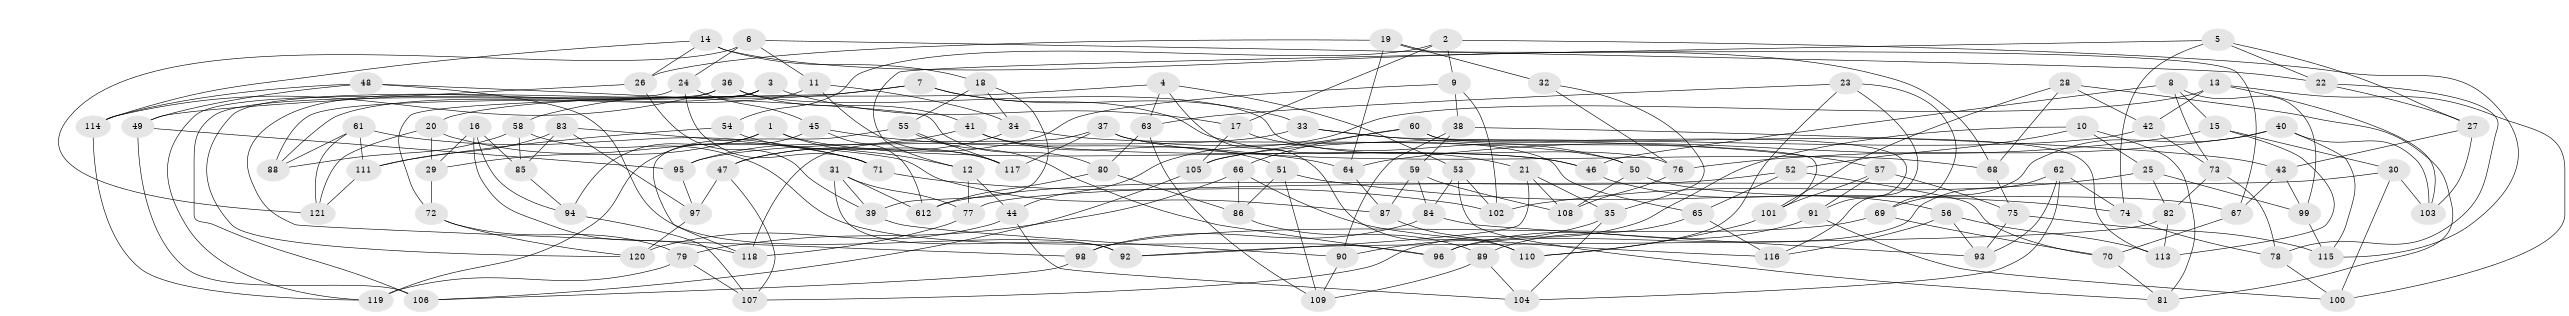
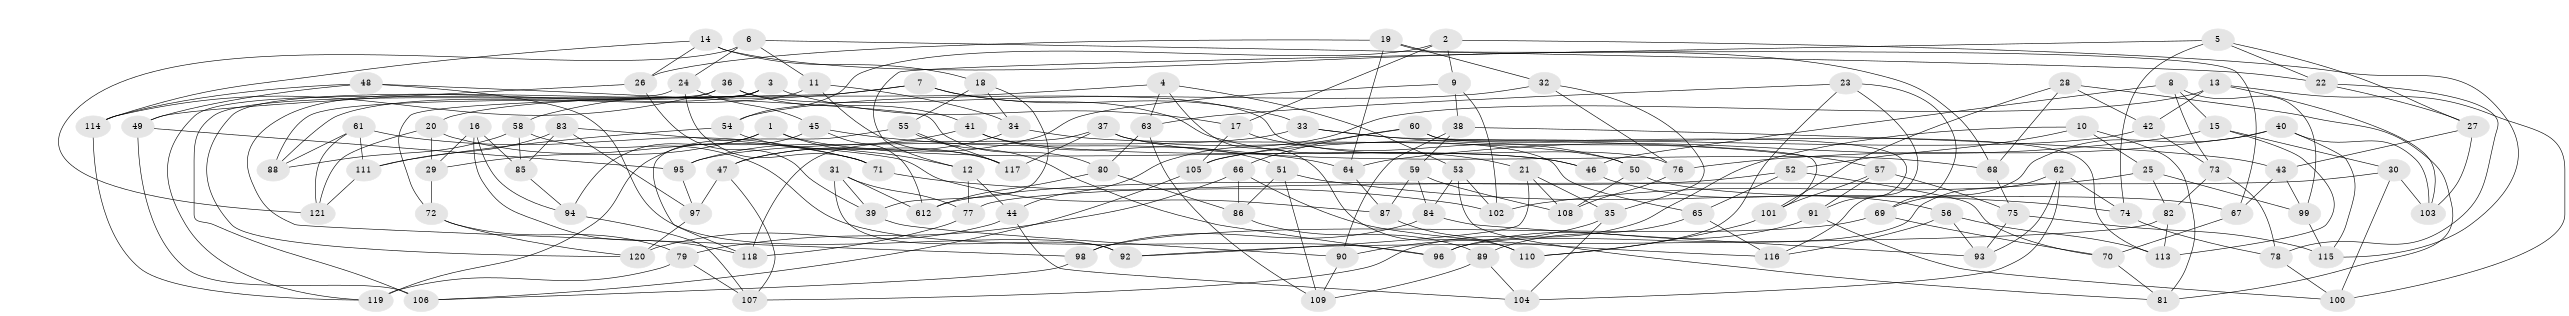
none -> (1272, 98)
